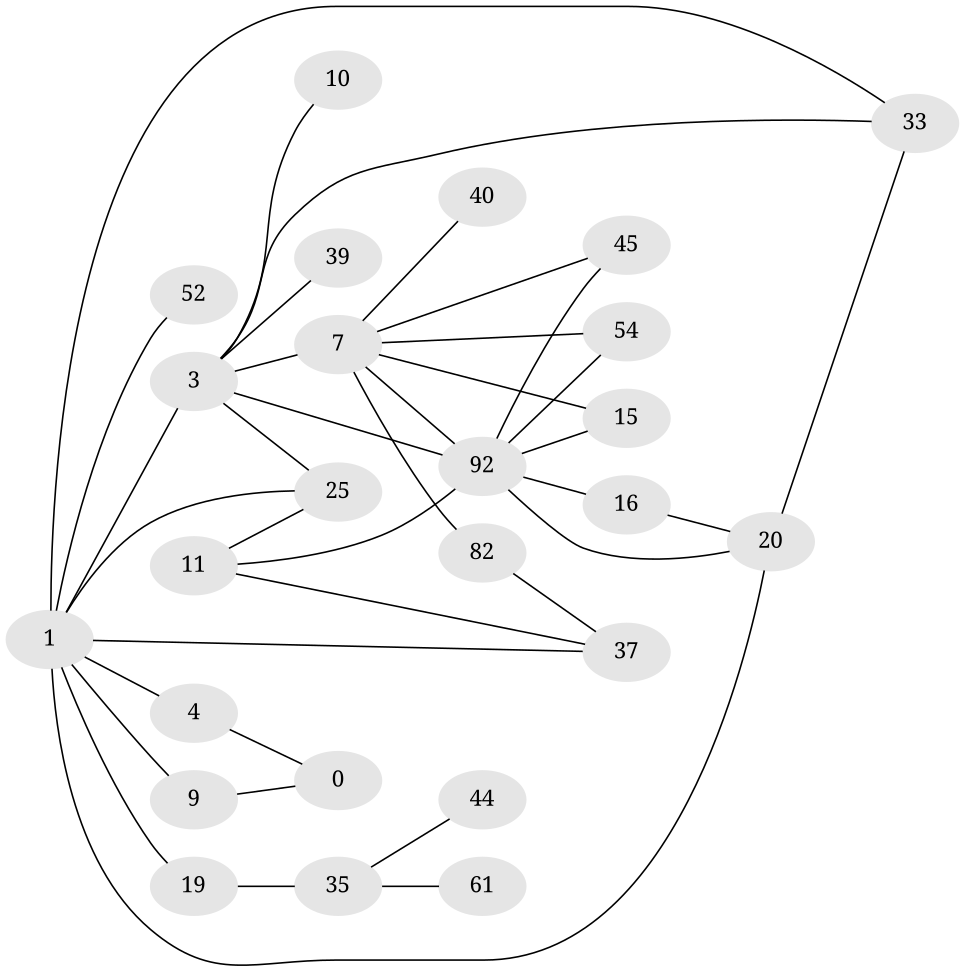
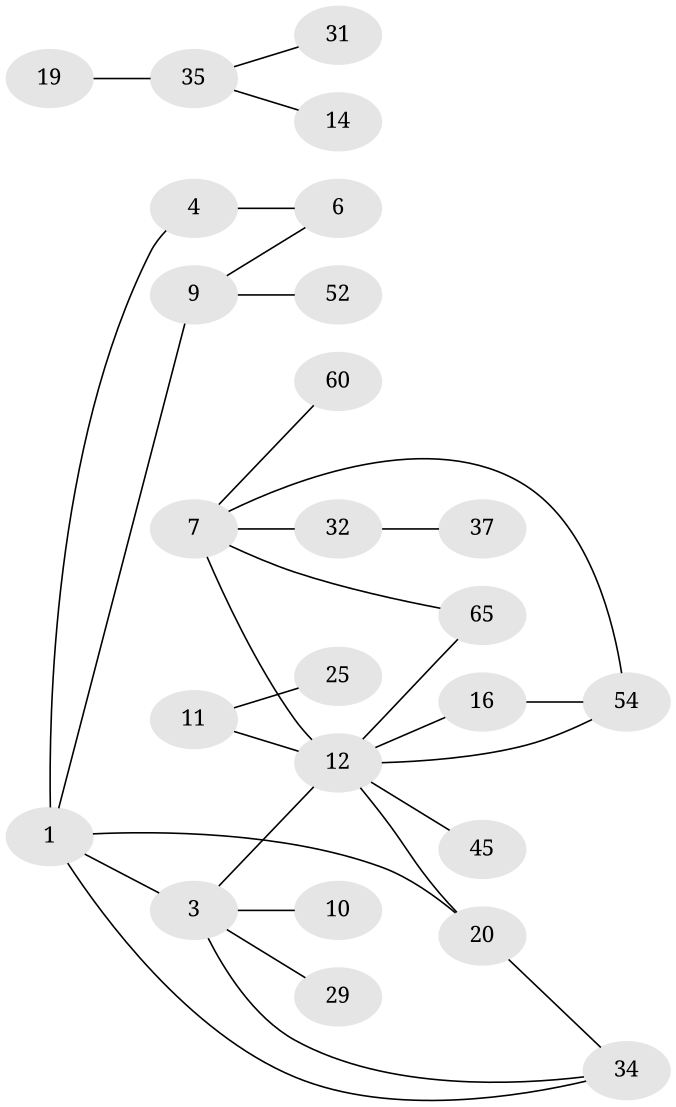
(915, 123) -> (627, 1071)
(482, 197) -> (338, 381)
(338, 258) -> (338, 997)
(482, 295) -> none
(266, 363) -> none
(627, 418) -> (482, 615)
(266, 437) -> none
(97, 458) -> (266, 295)
(482, 466) -> (338, 763)
(162, 517) -> none
(699, 523) -> (555, 702)
(482, 553) -> (338, 529)
(411, 609) -> none
(338, 646) -> none
(107, 769) -> none
(338, 781) -> (338, 208)
(482, 800) -> (338, 122)
(482, 886) -> (338, 35)
